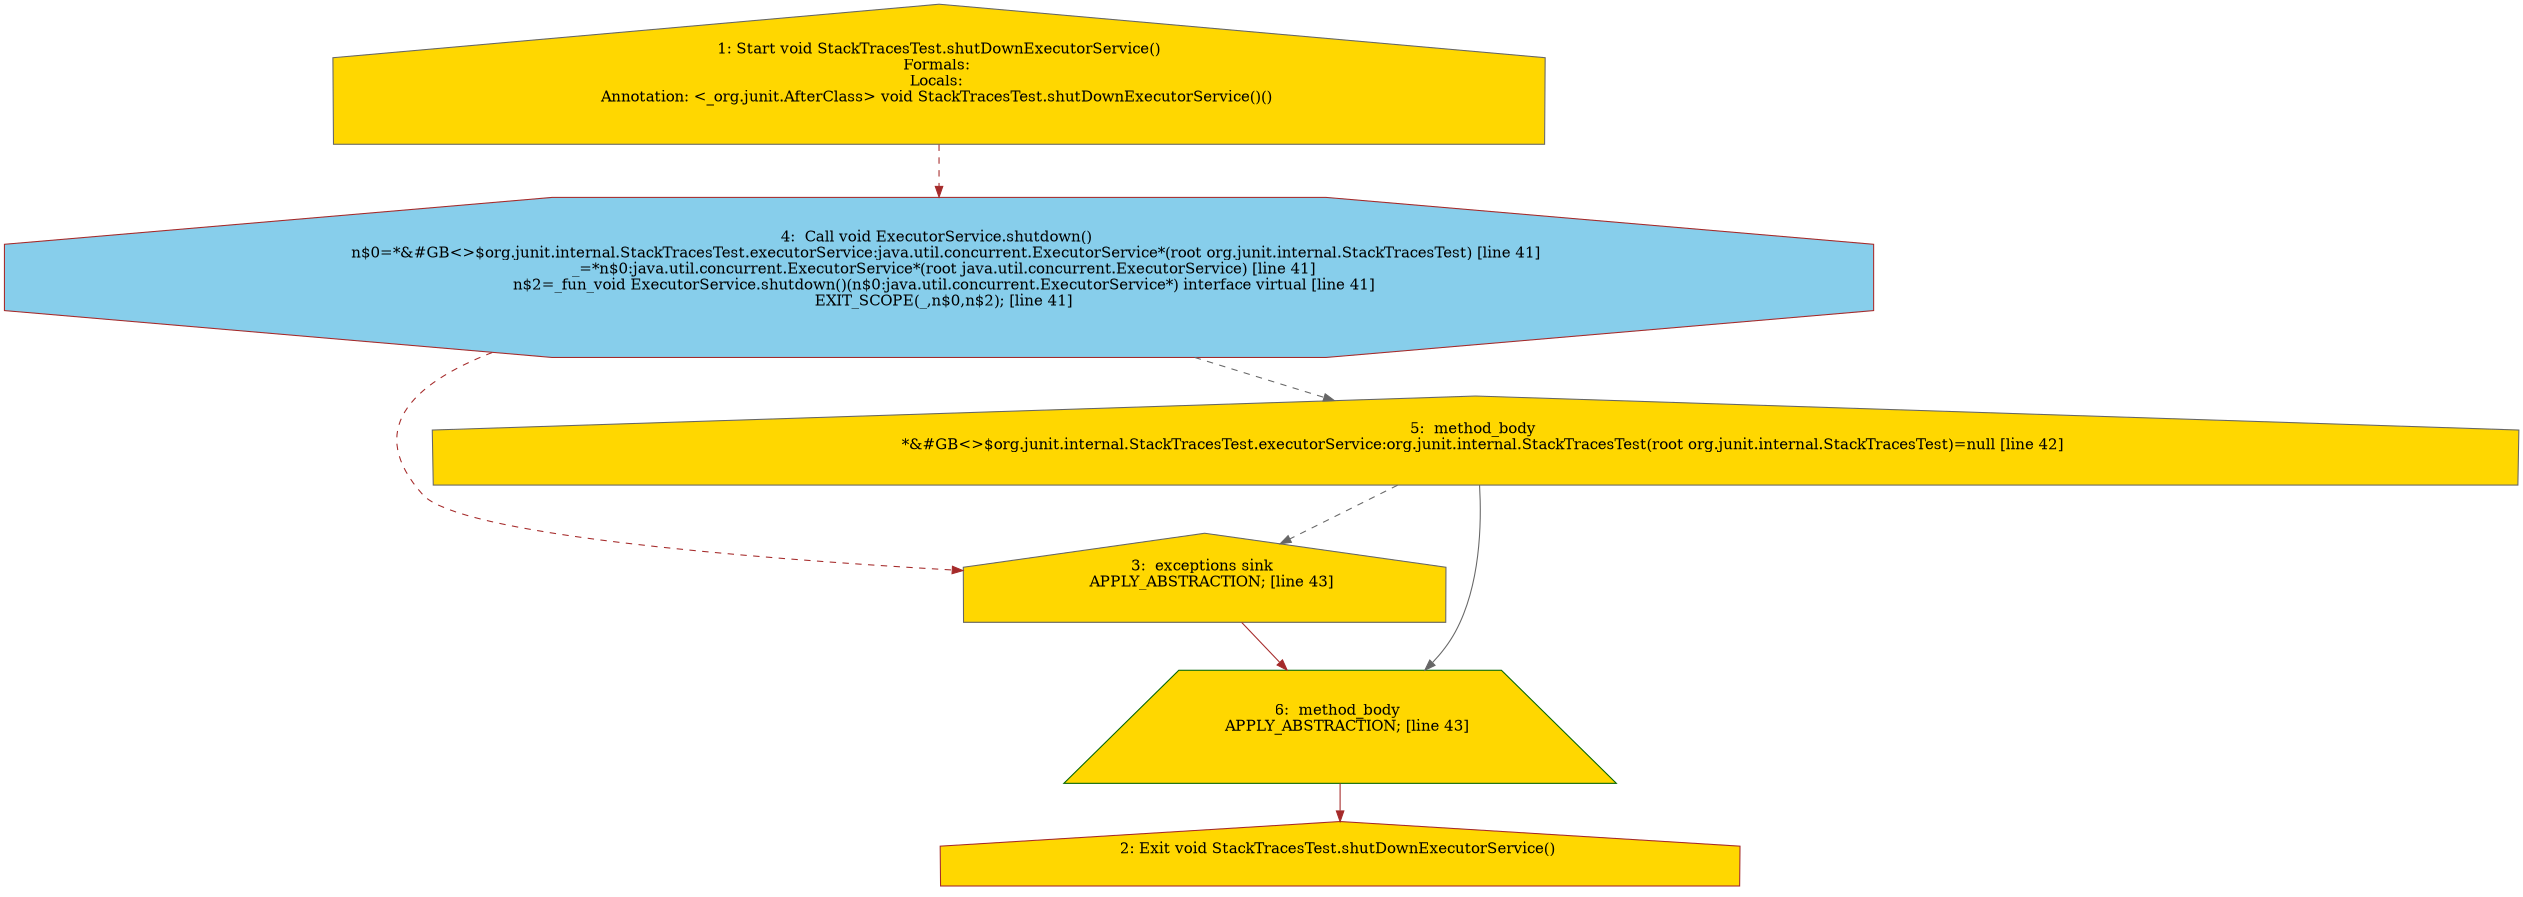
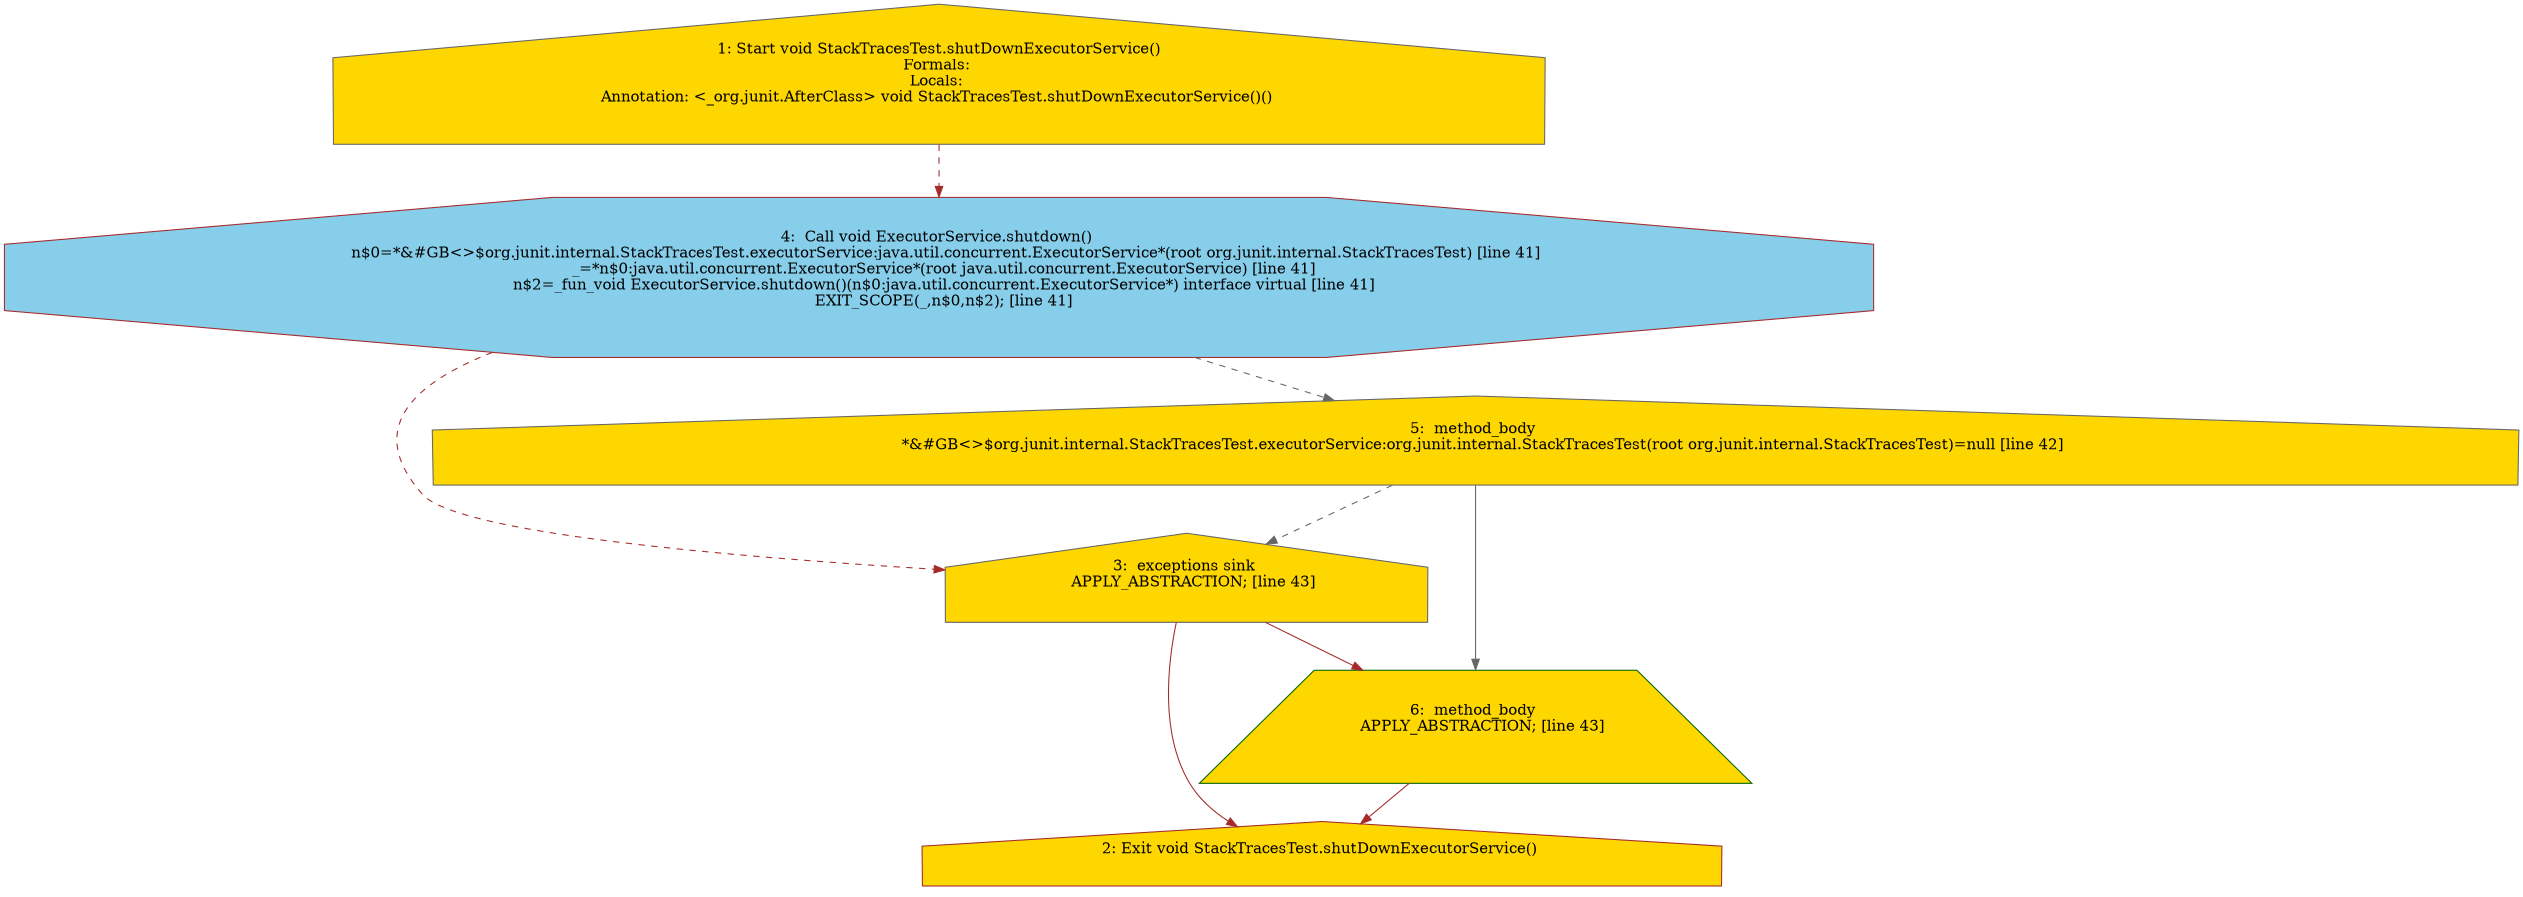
none -> (1172, 731)
